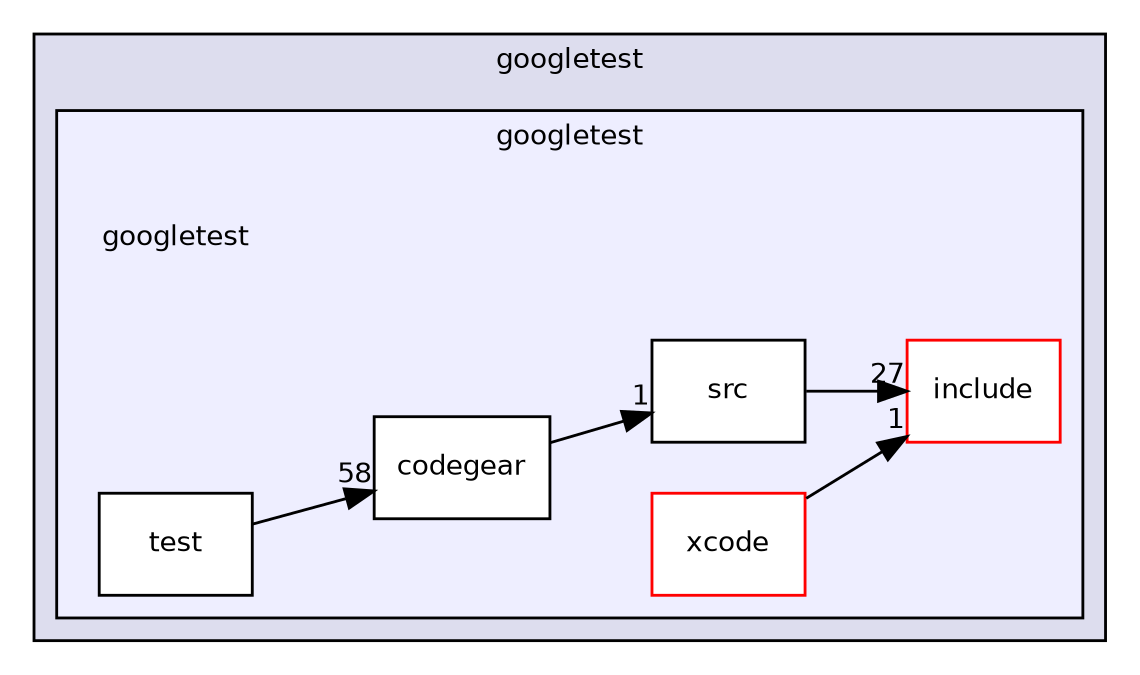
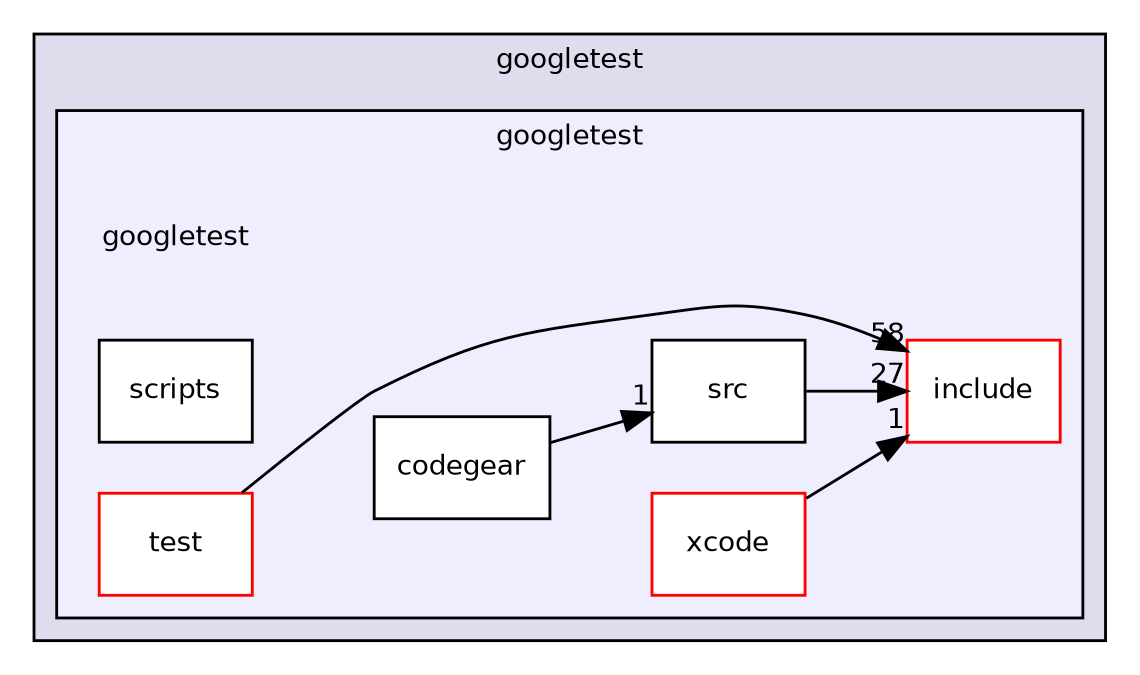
none -> (176, 391)
(299, 511) -> (542, 331)
(176, 544) -> (176, 544)
